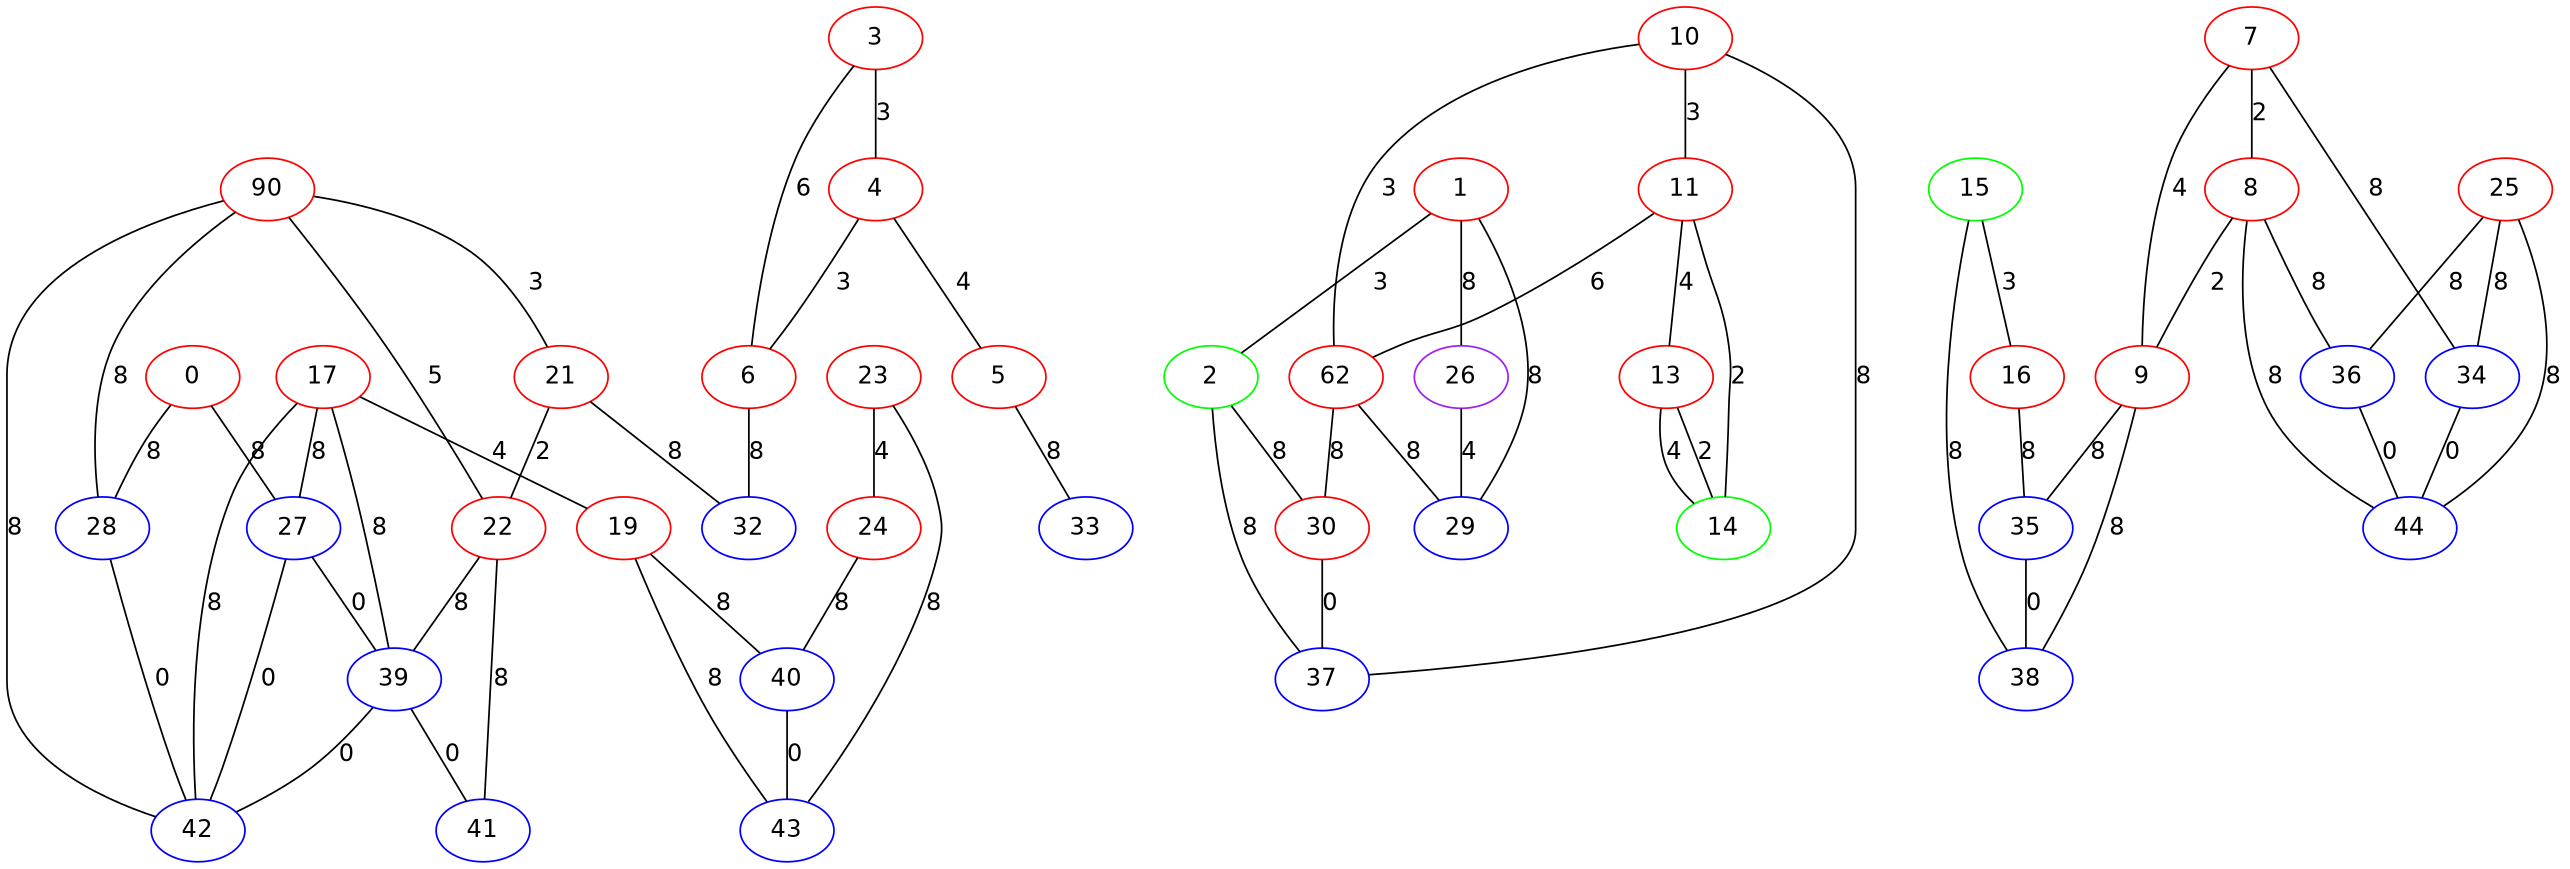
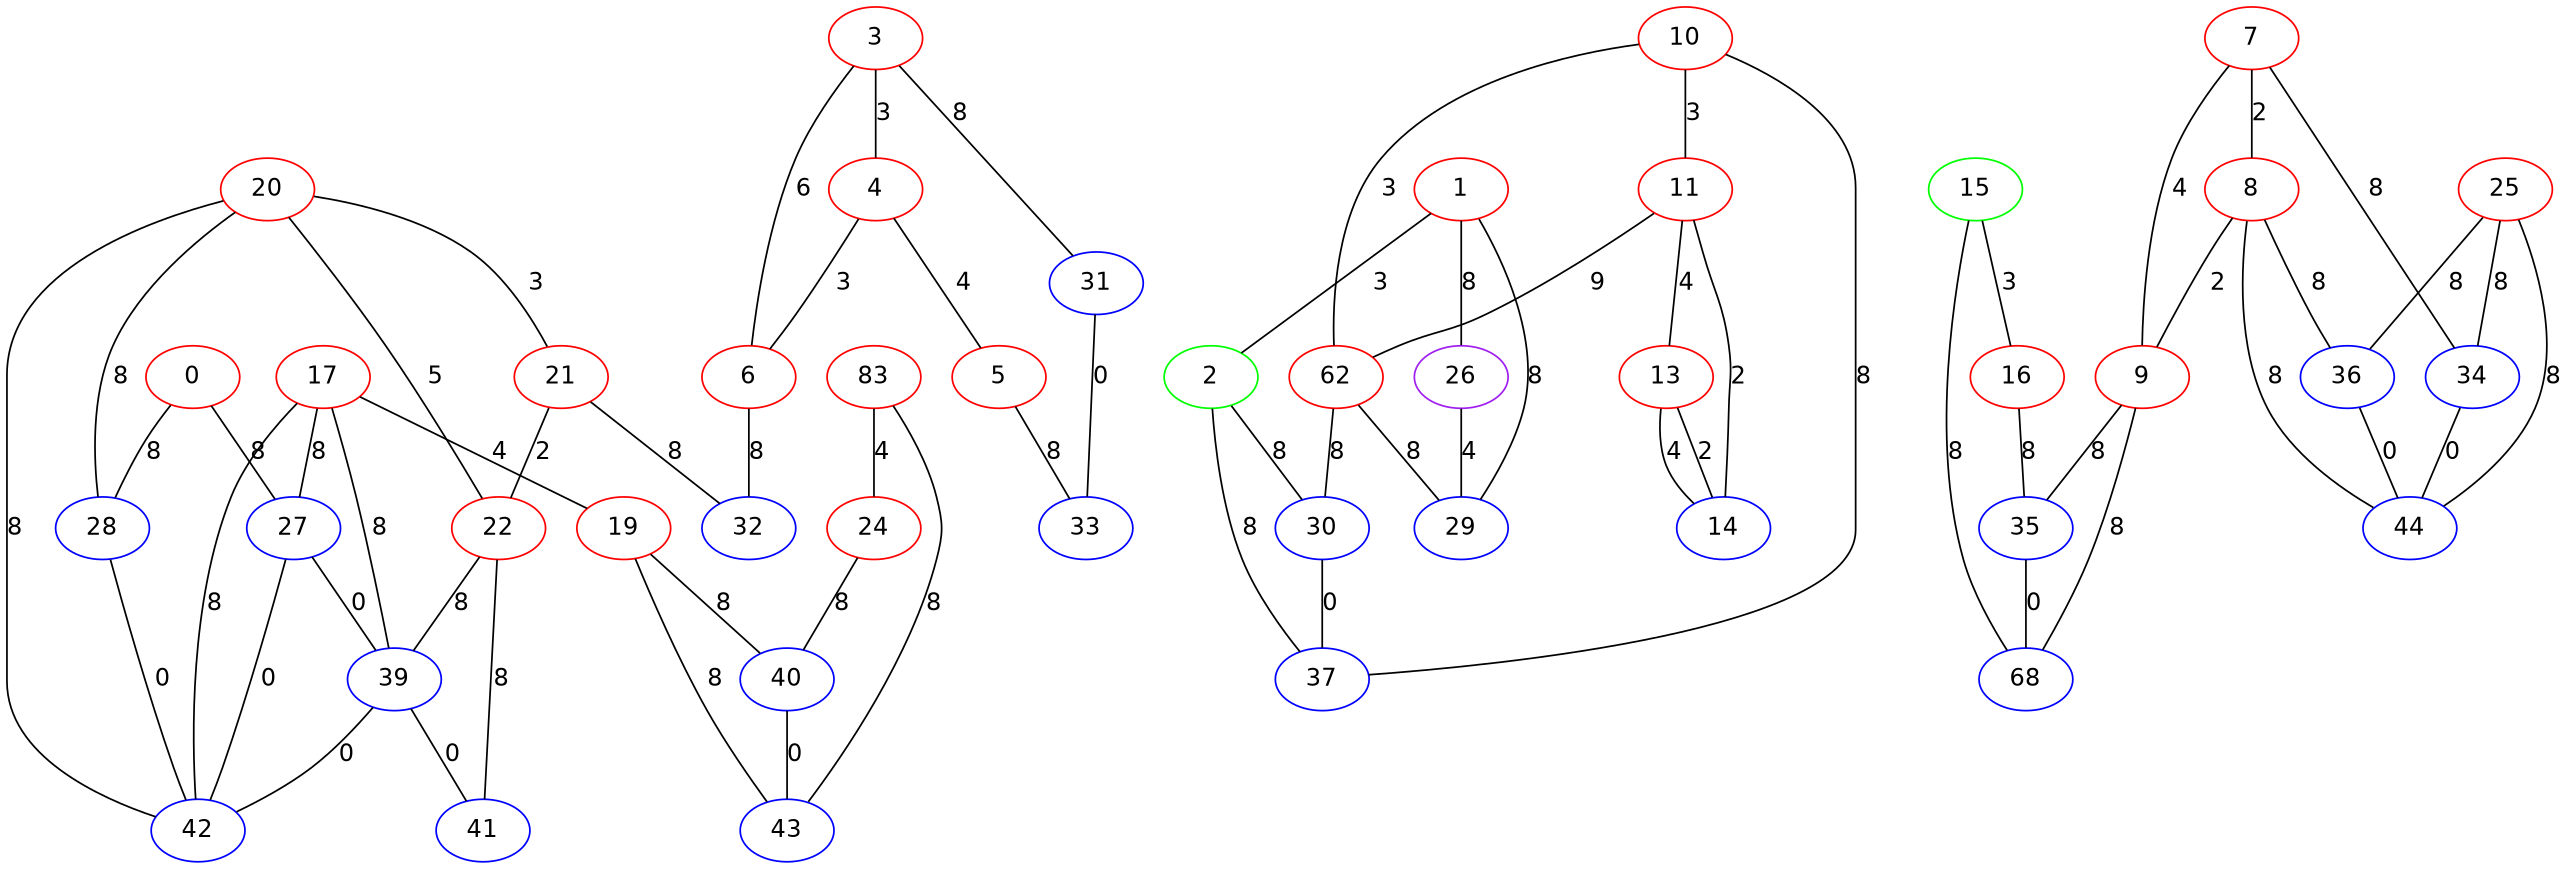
(268, 189) -> (268, 189)
none -> (1096, 283)
(1598, 283) -> (1598, 283)
(874, 377) -> (874, 377)
(1322, 528) -> (1322, 528)
(1724, 528) -> (1724, 528)
(2026, 679) -> (2026, 679)
